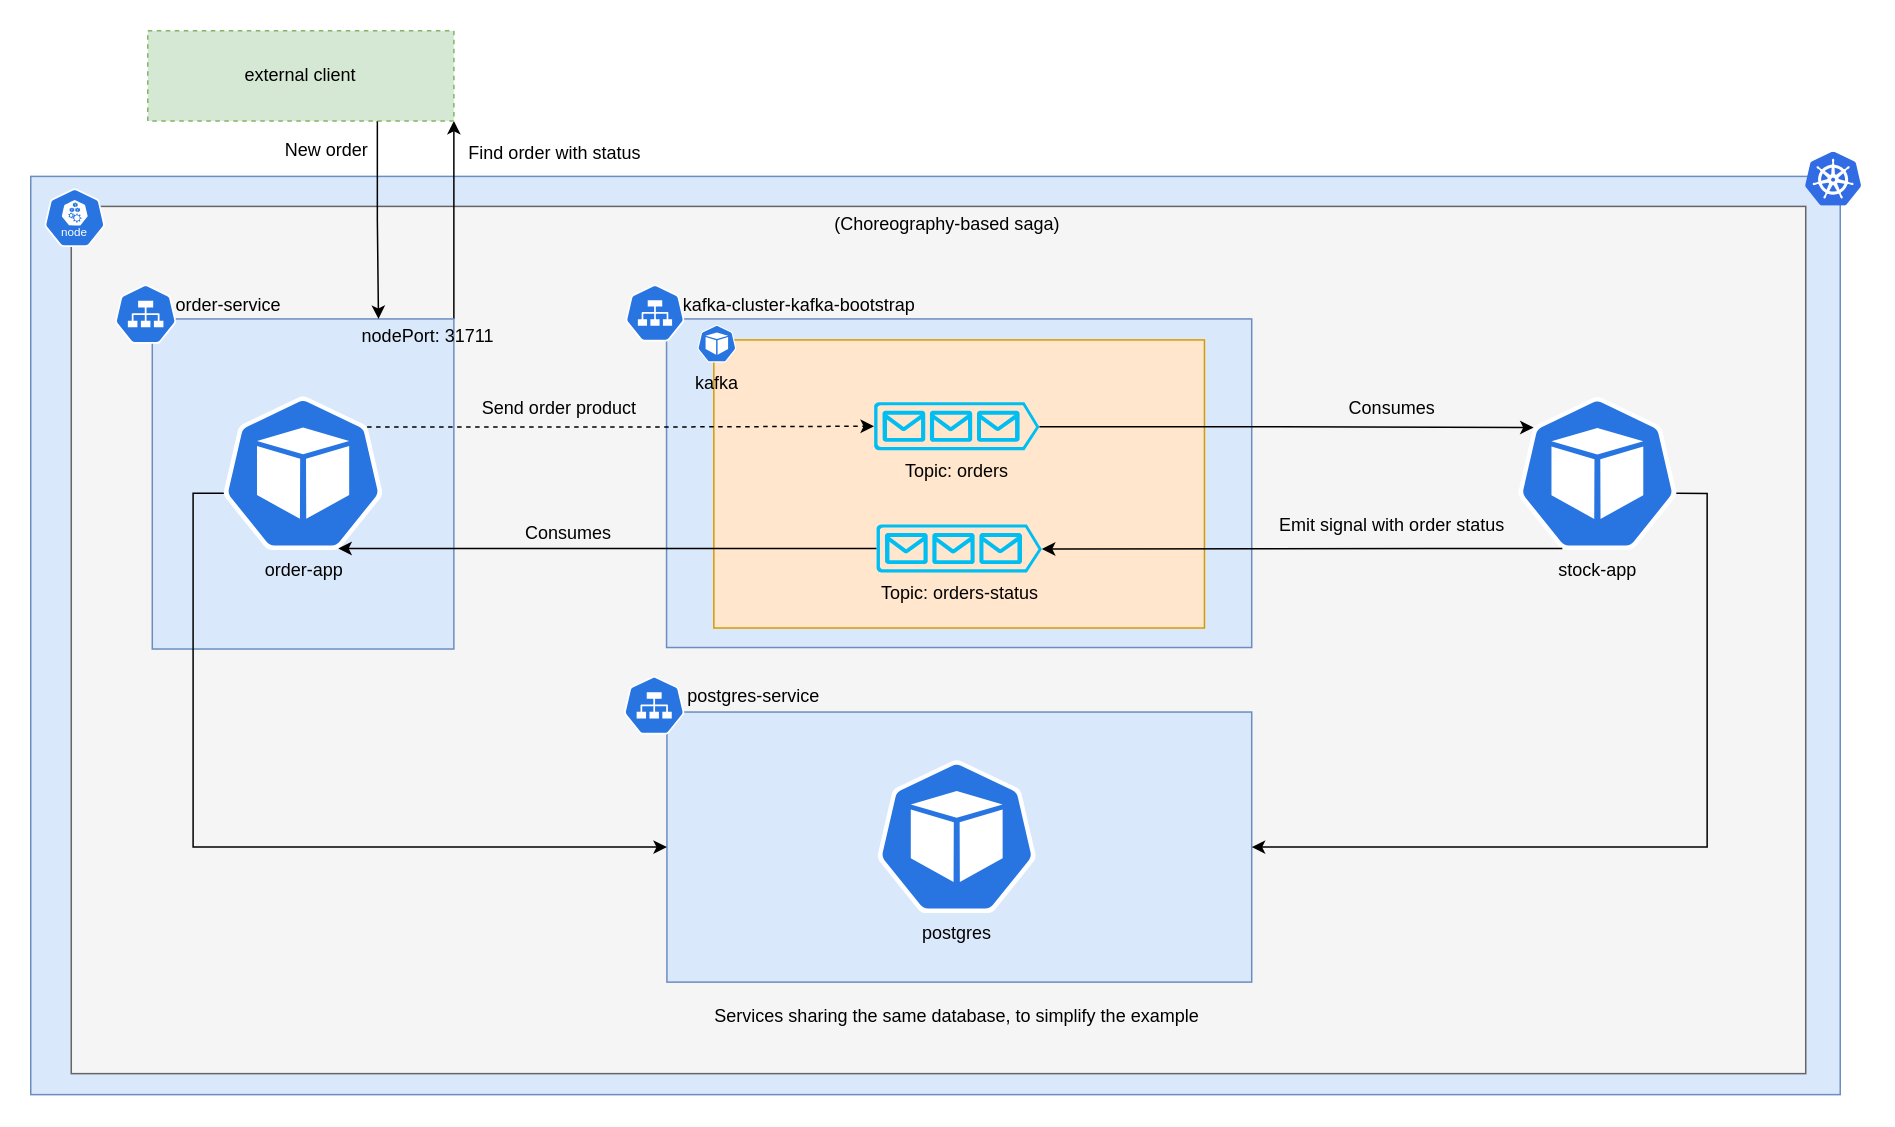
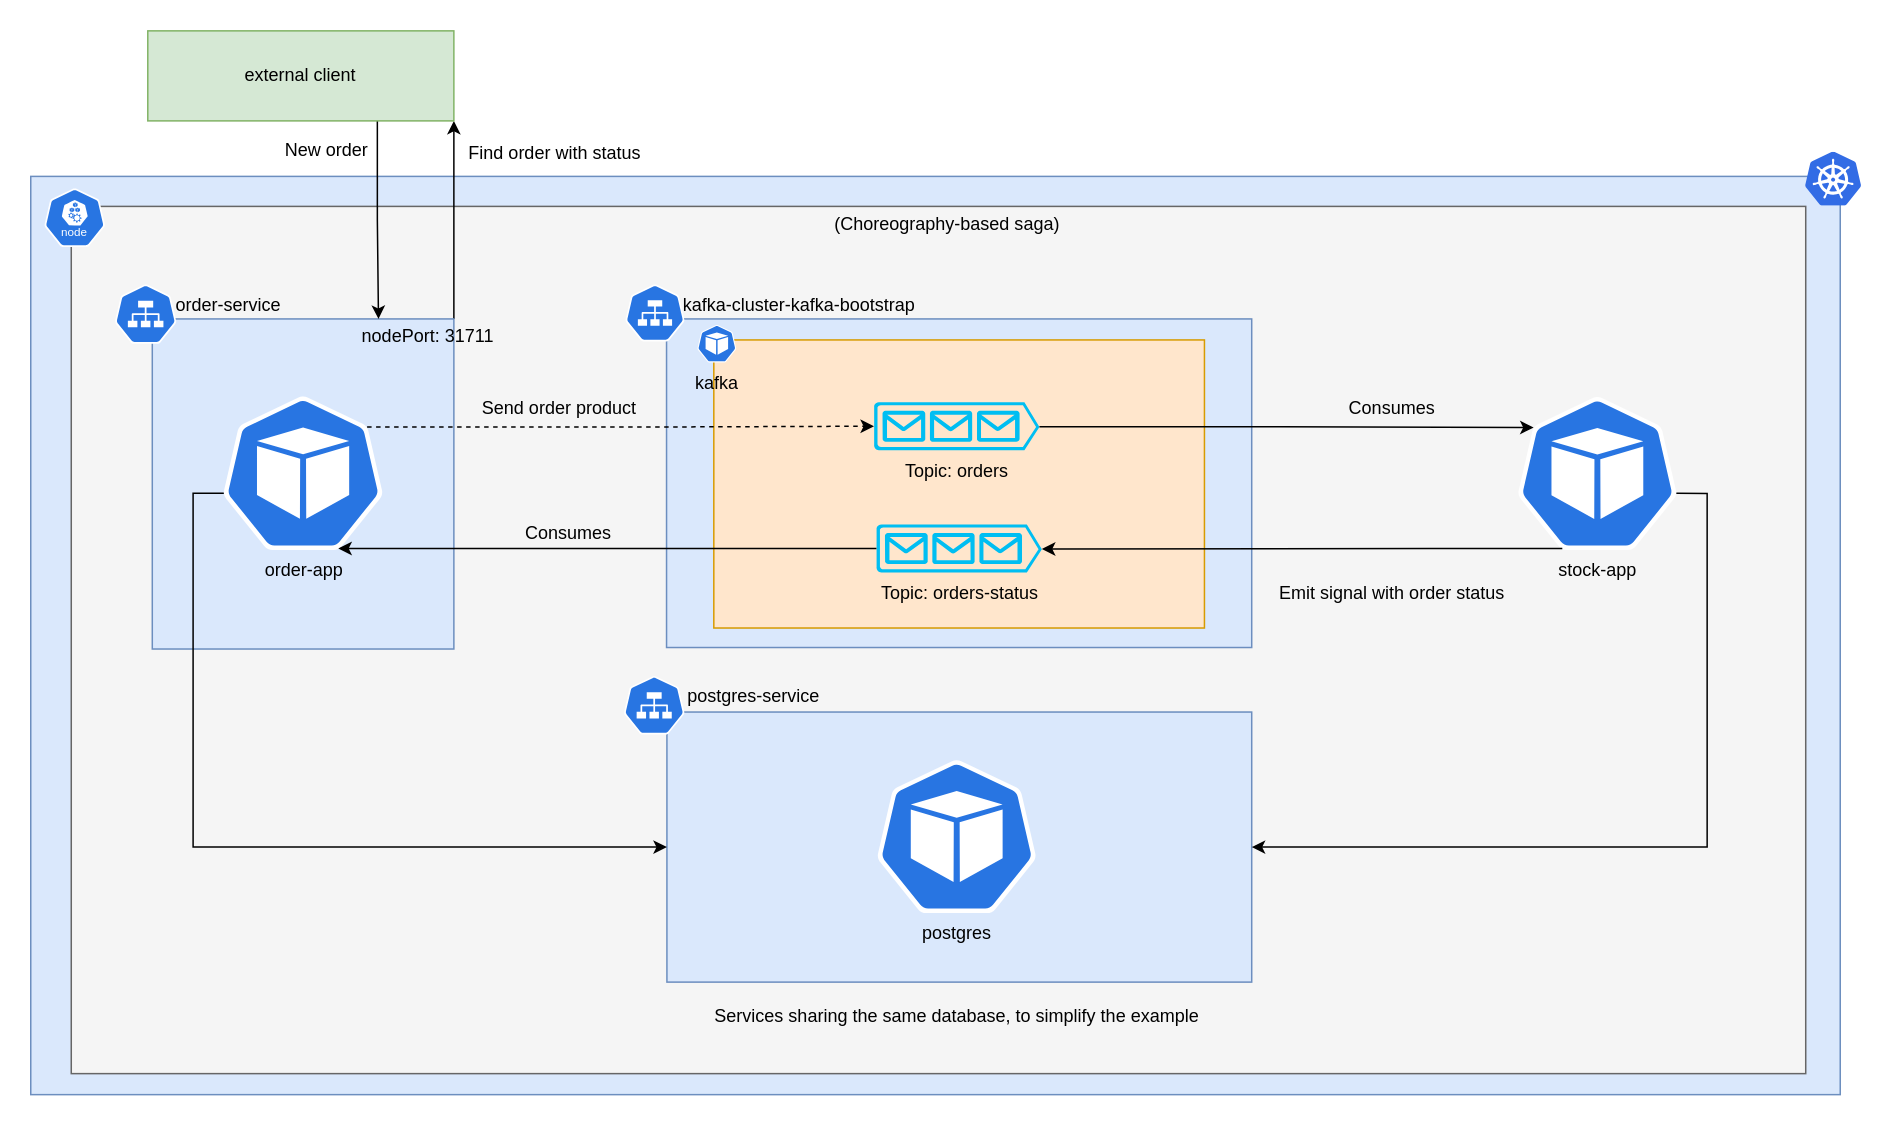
(301, 76) -> (301, 76)
(1391, 526) -> (1391, 593)
